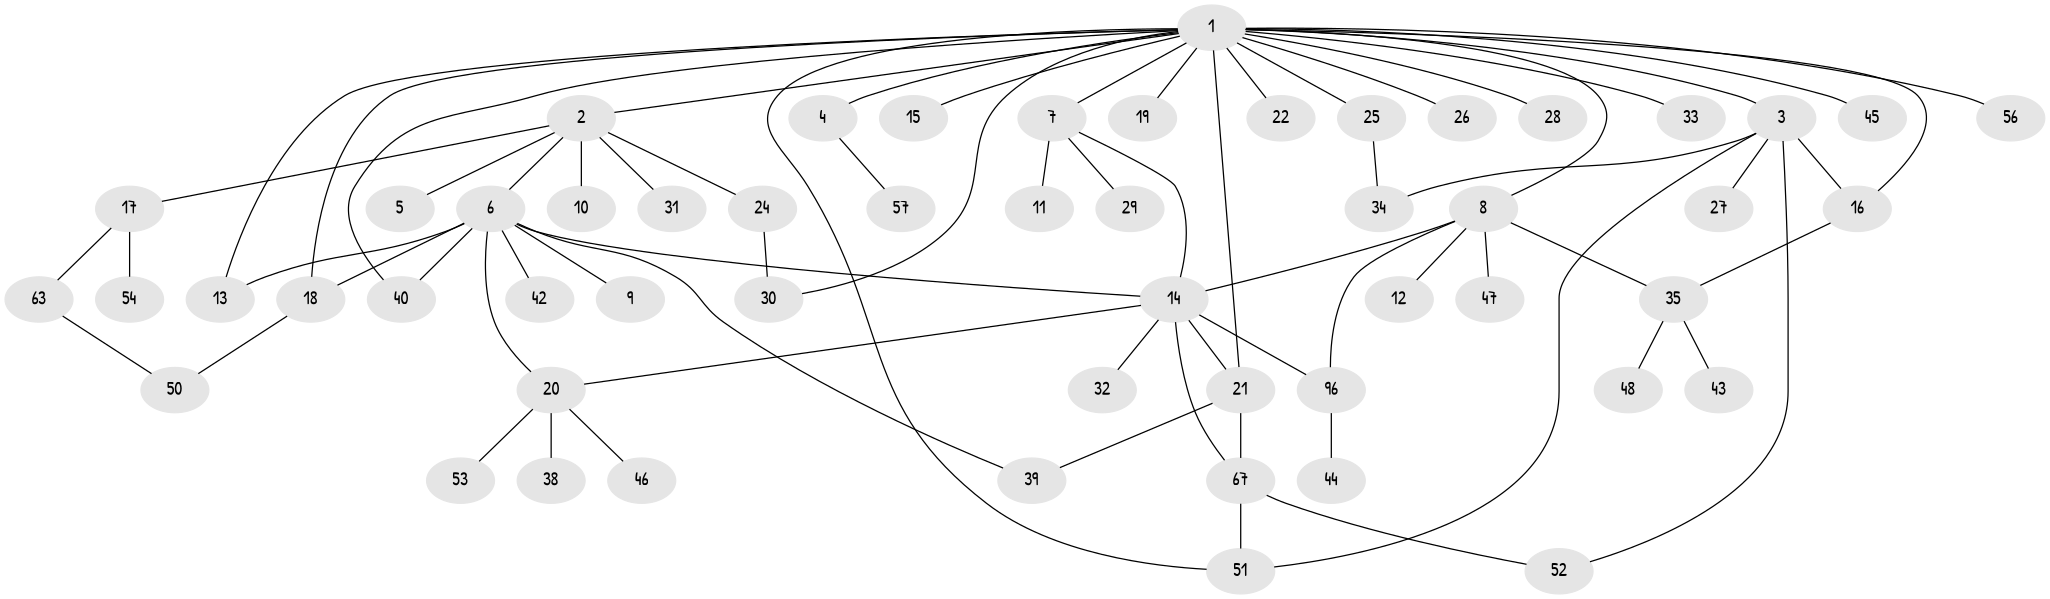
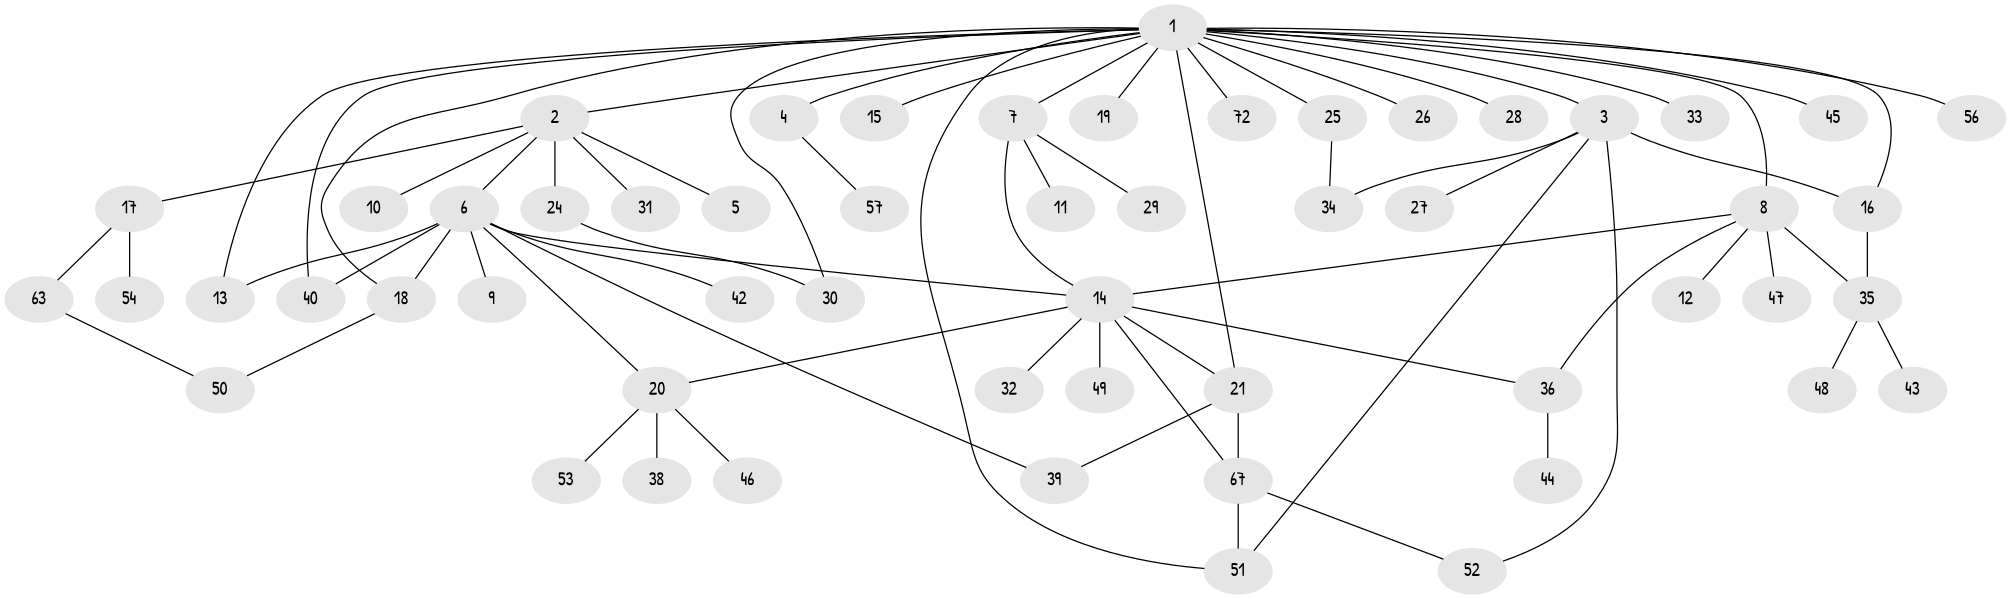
(1281, 118) -> (1242, 118)
none -> (1100, 390)
(1331, 390) -> (1548, 390)
